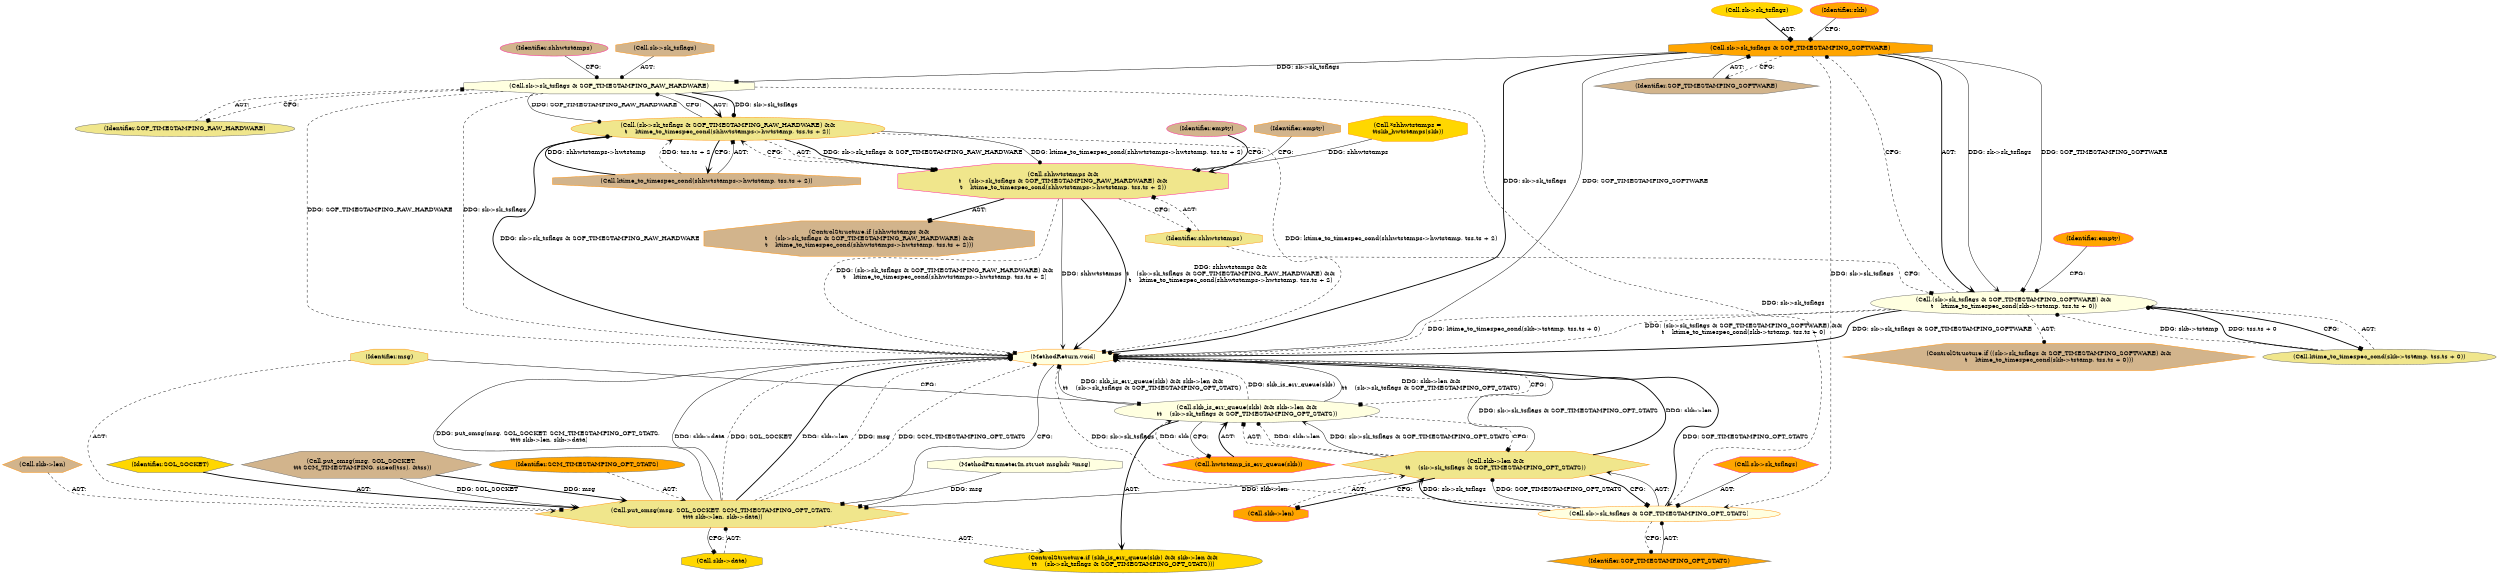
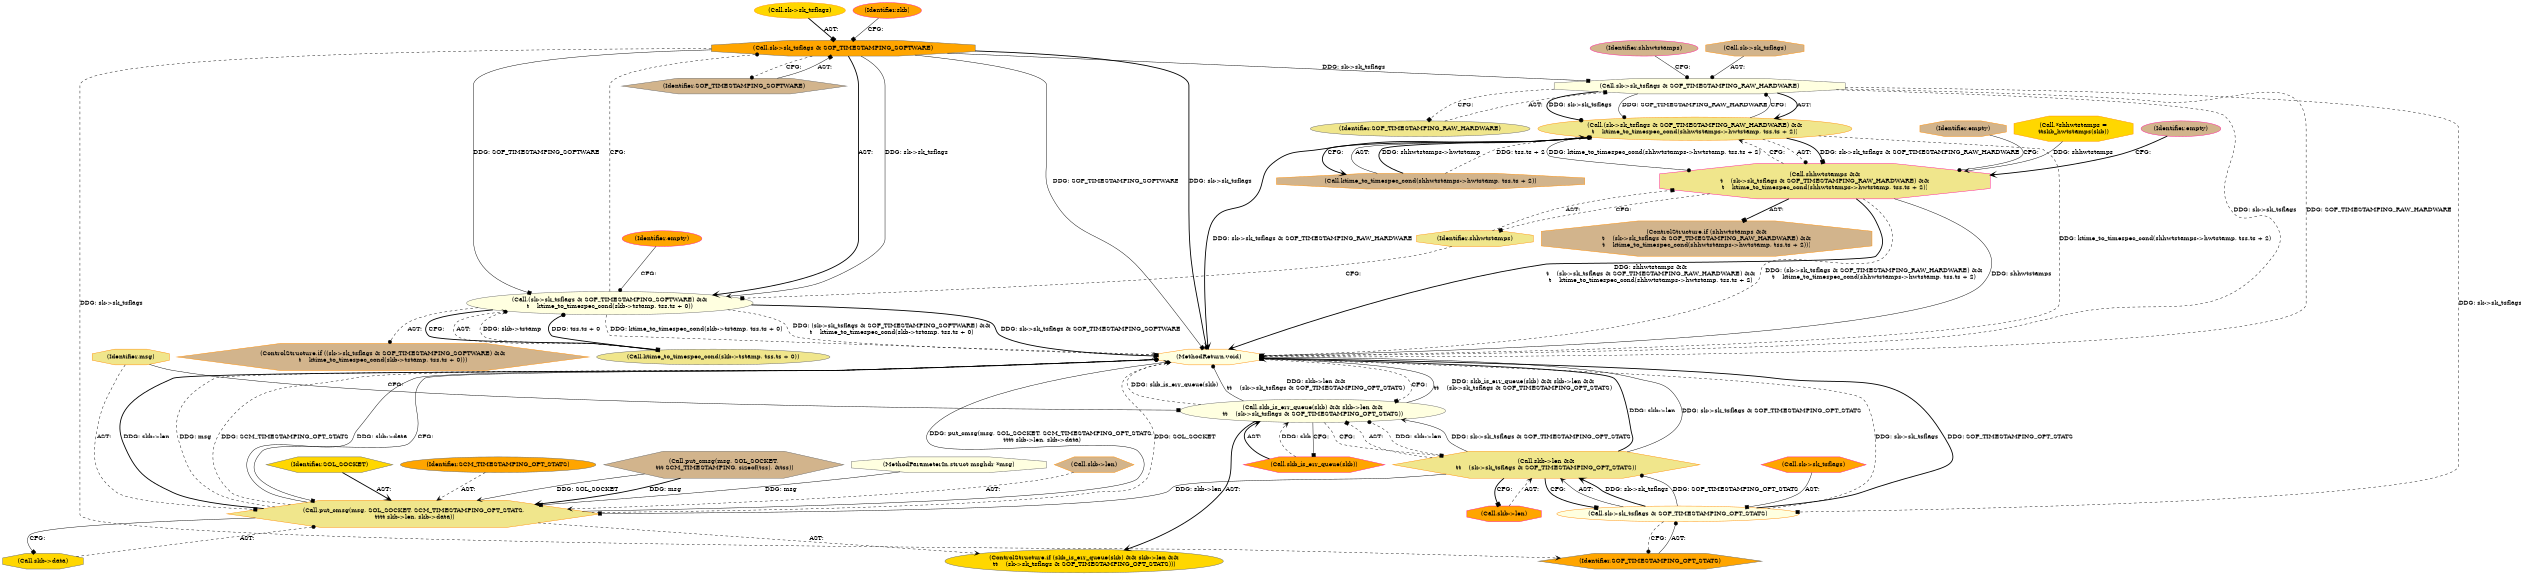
(1756, 66) -> (782, 65)
(1475, 120) -> (2459, 319)
(1831, 302) -> (285, 534)
(1249, 465) -> (1314, 465)
